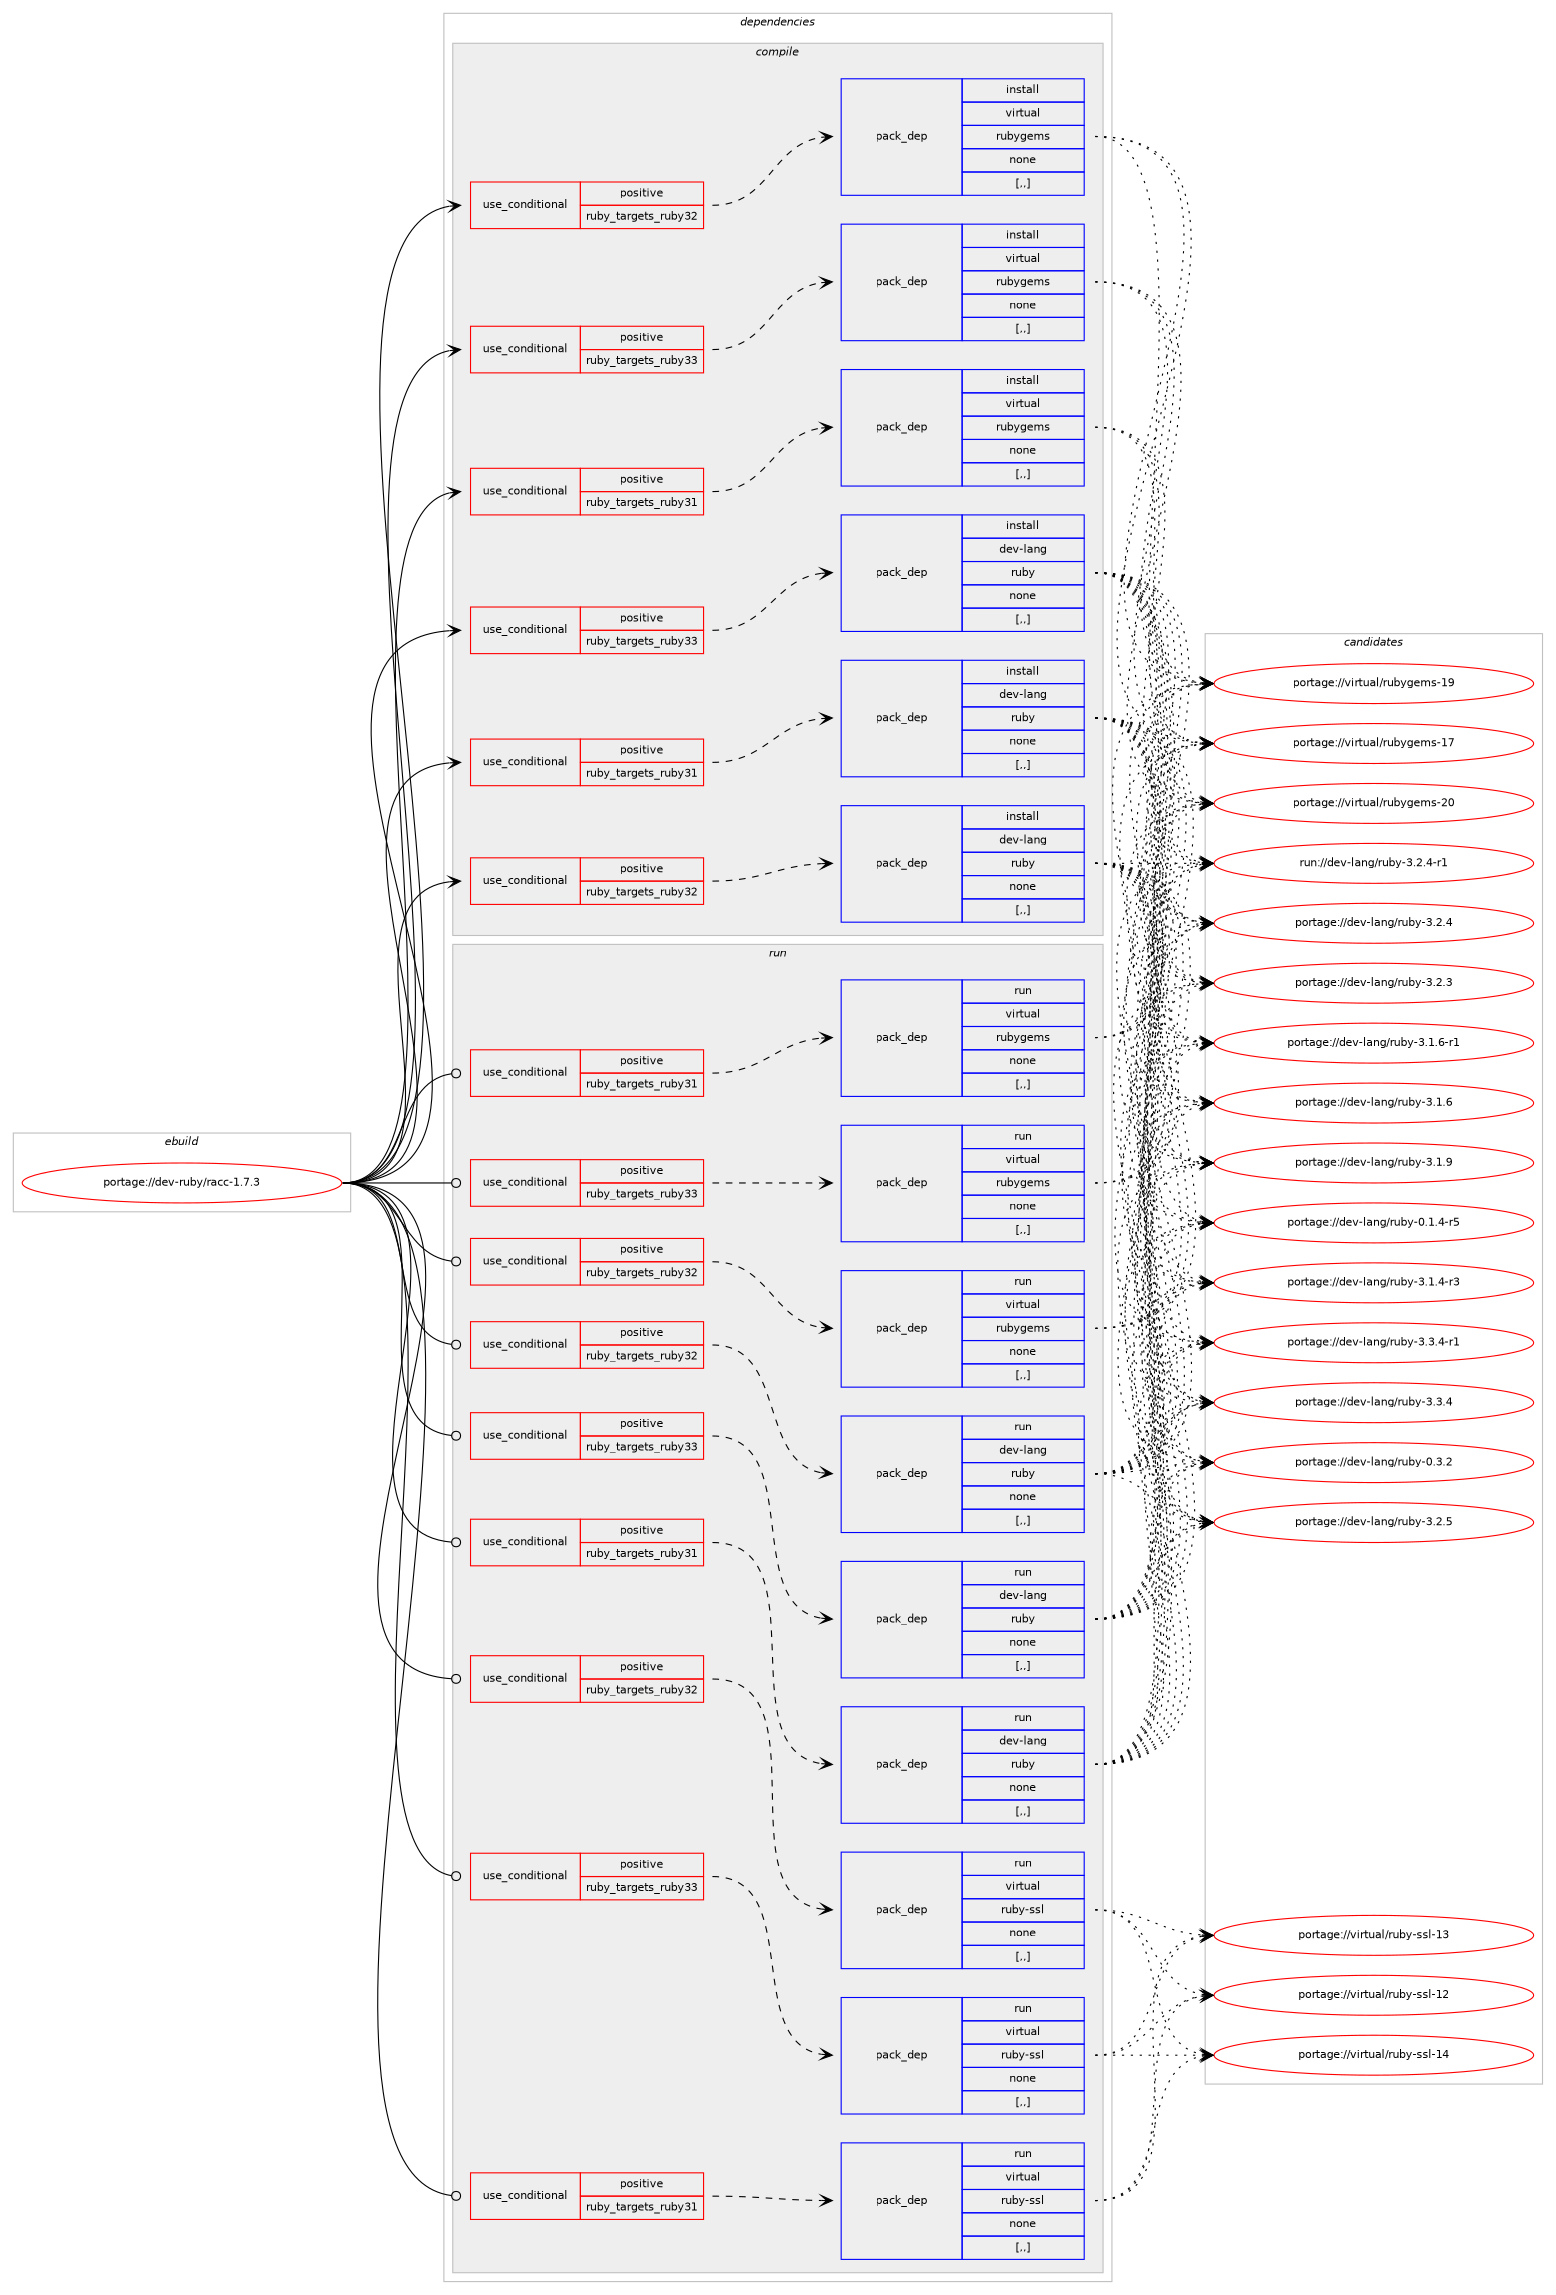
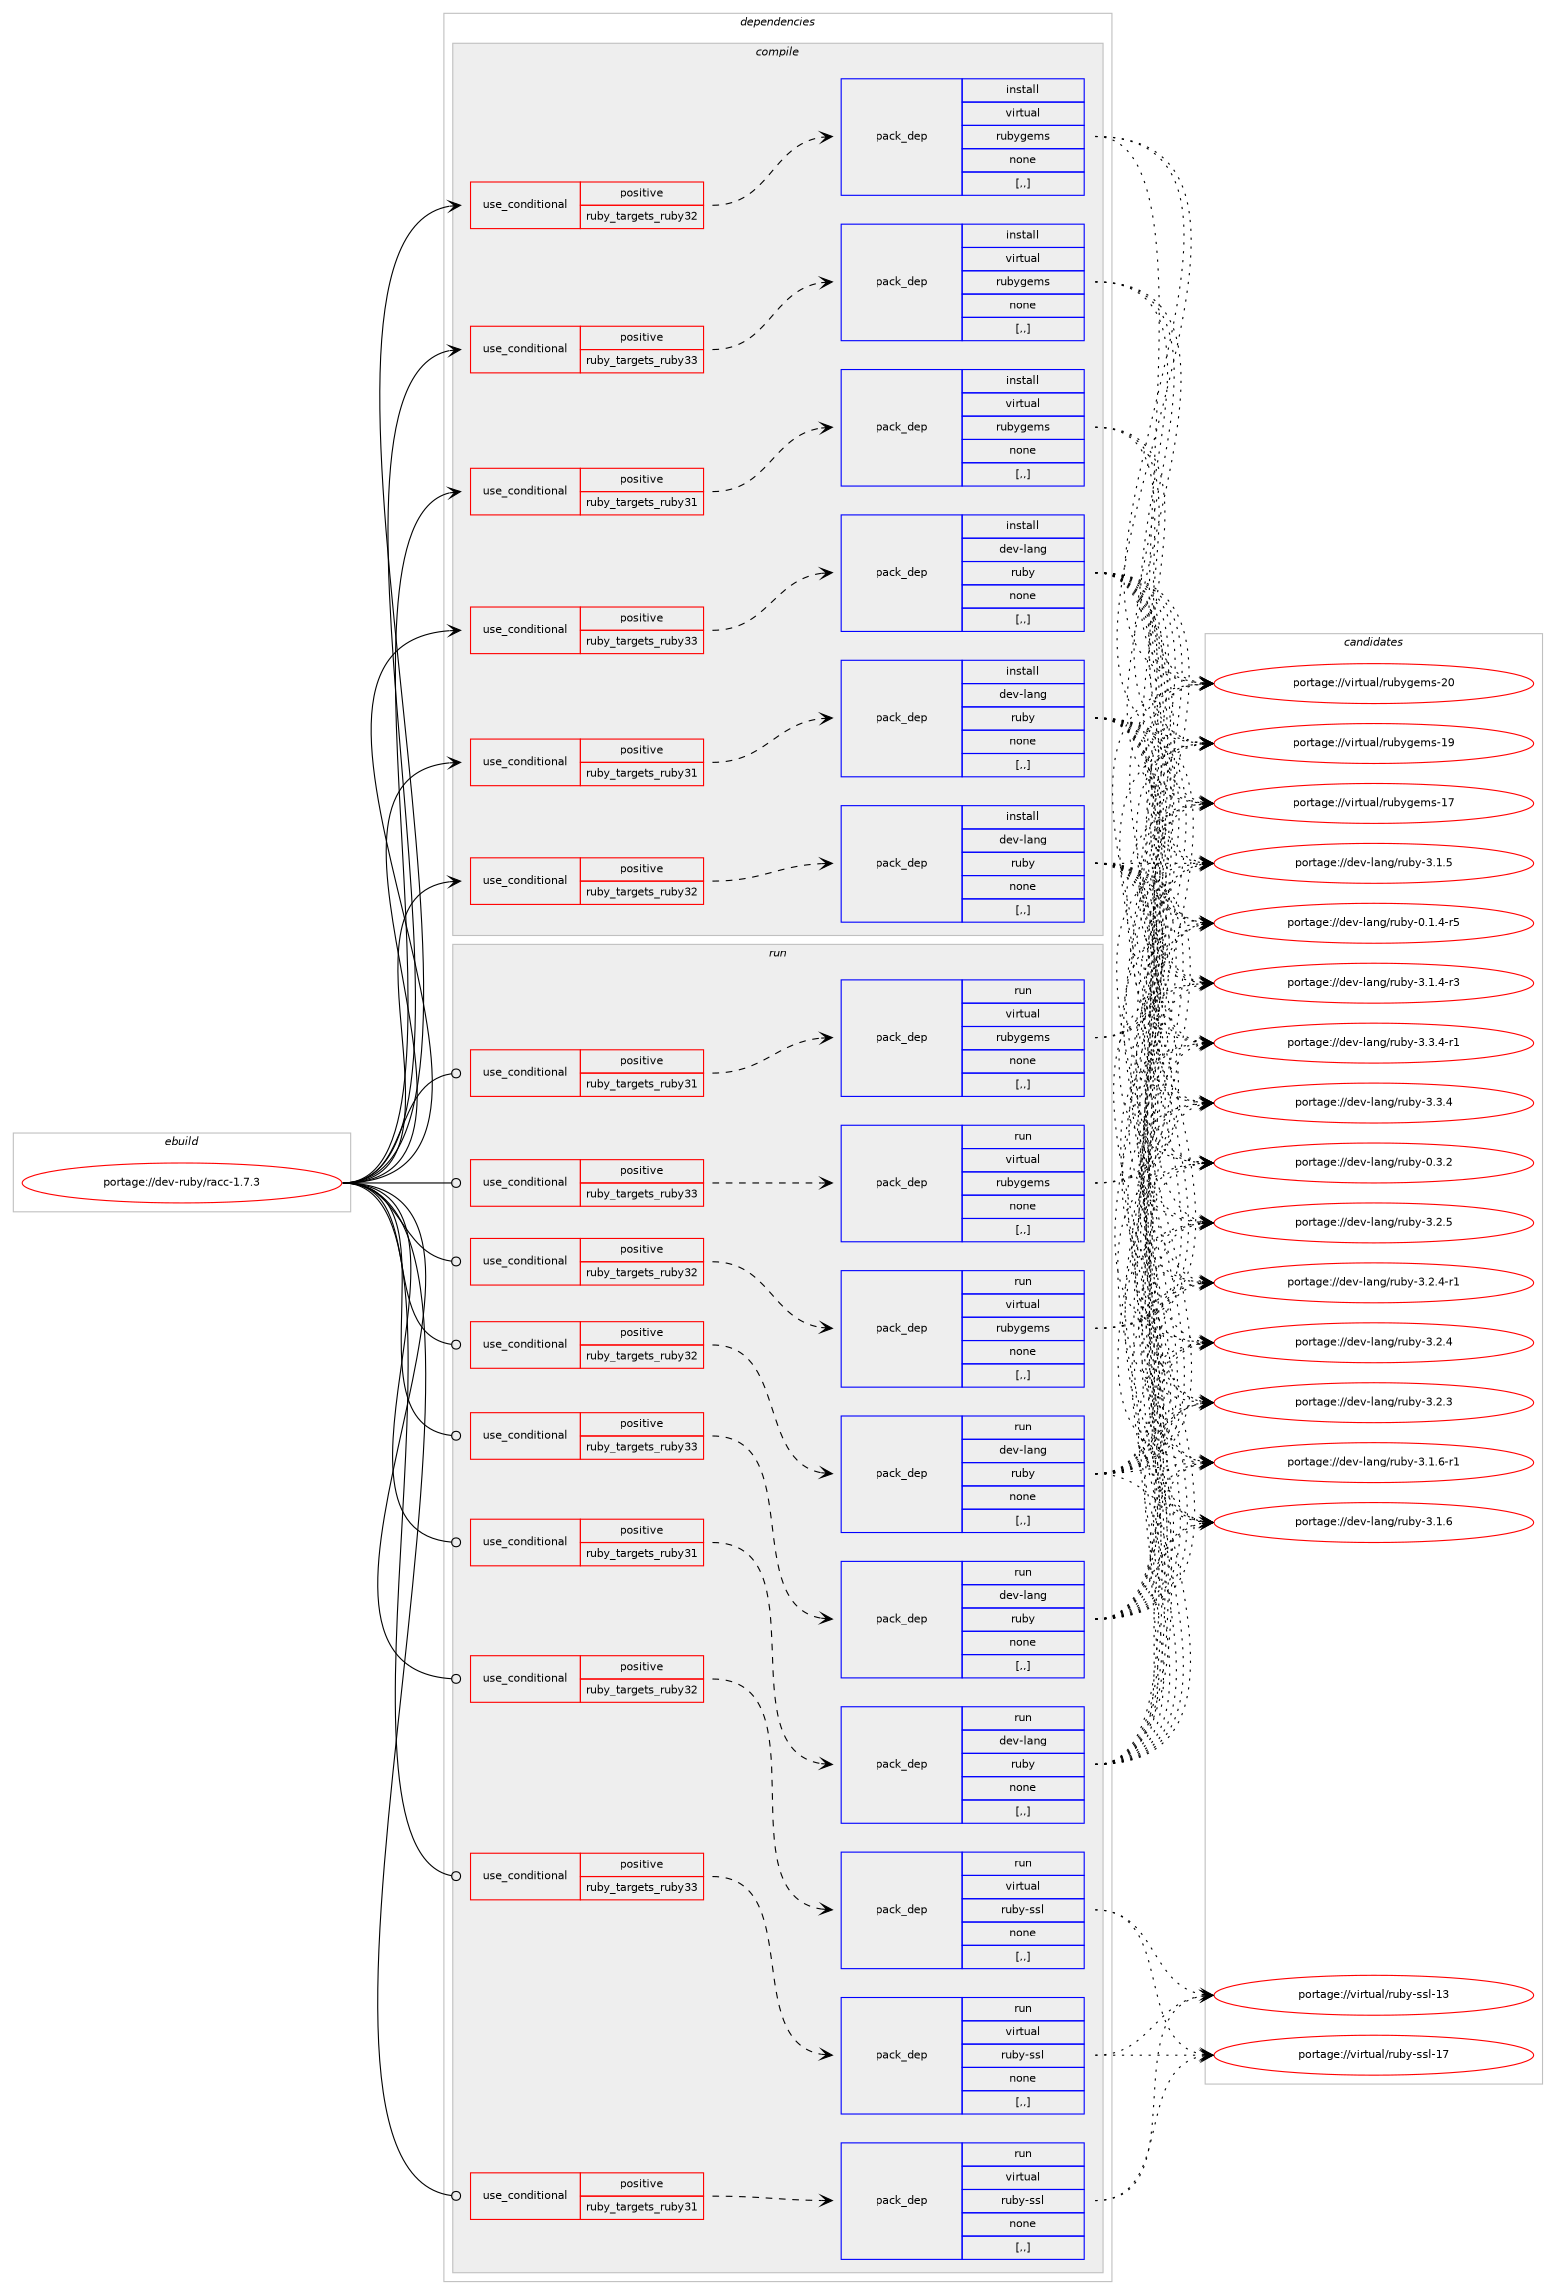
(1374, 863) -> (1374, 1283)
(1374, 1163) -> (1374, 863)
(1374, 1995) -> none
(1374, 2055) -> (1374, 2055)
